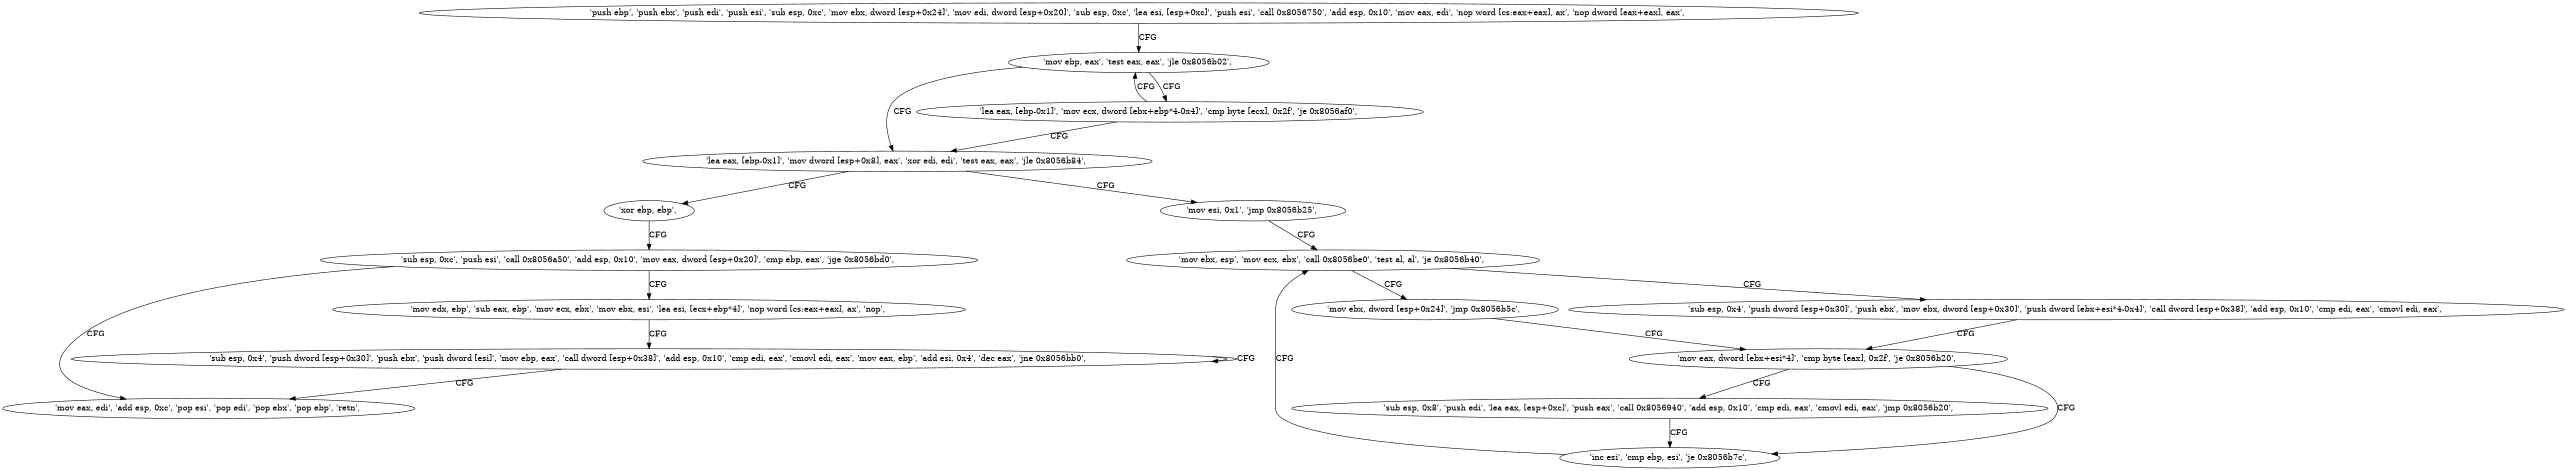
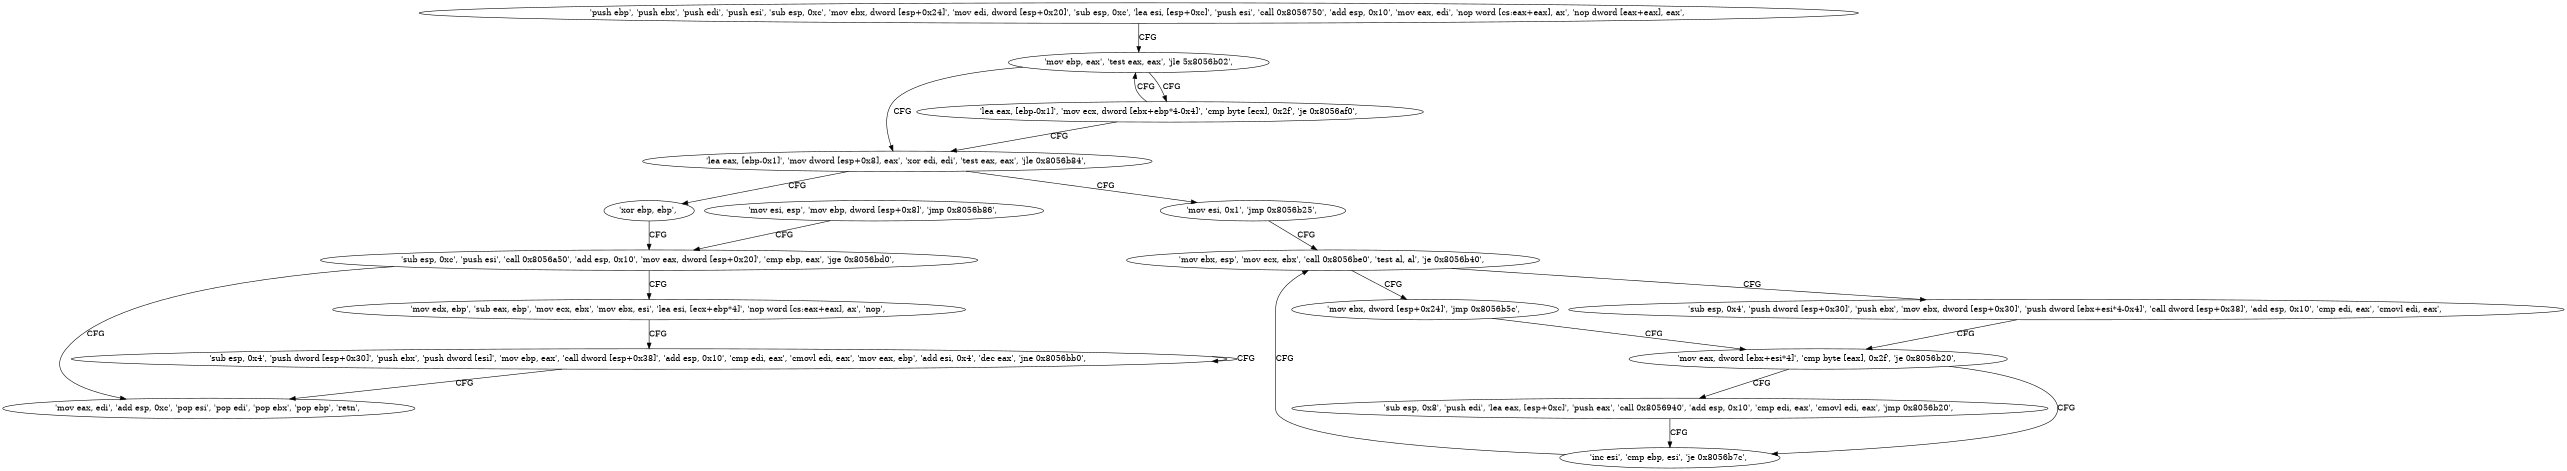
(1139, 62) -> (1139, 62)
none -> (874, 211)
